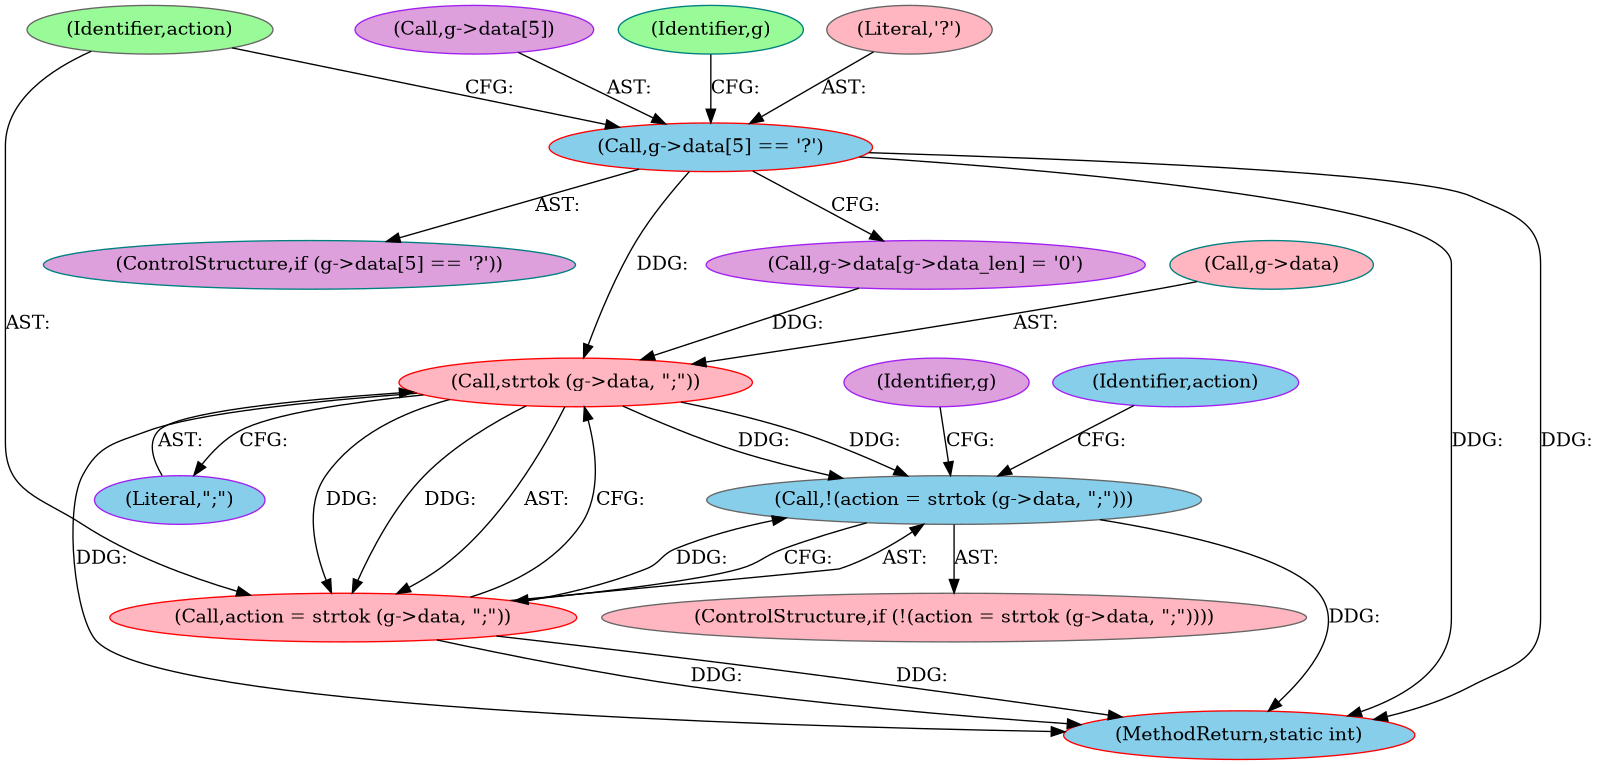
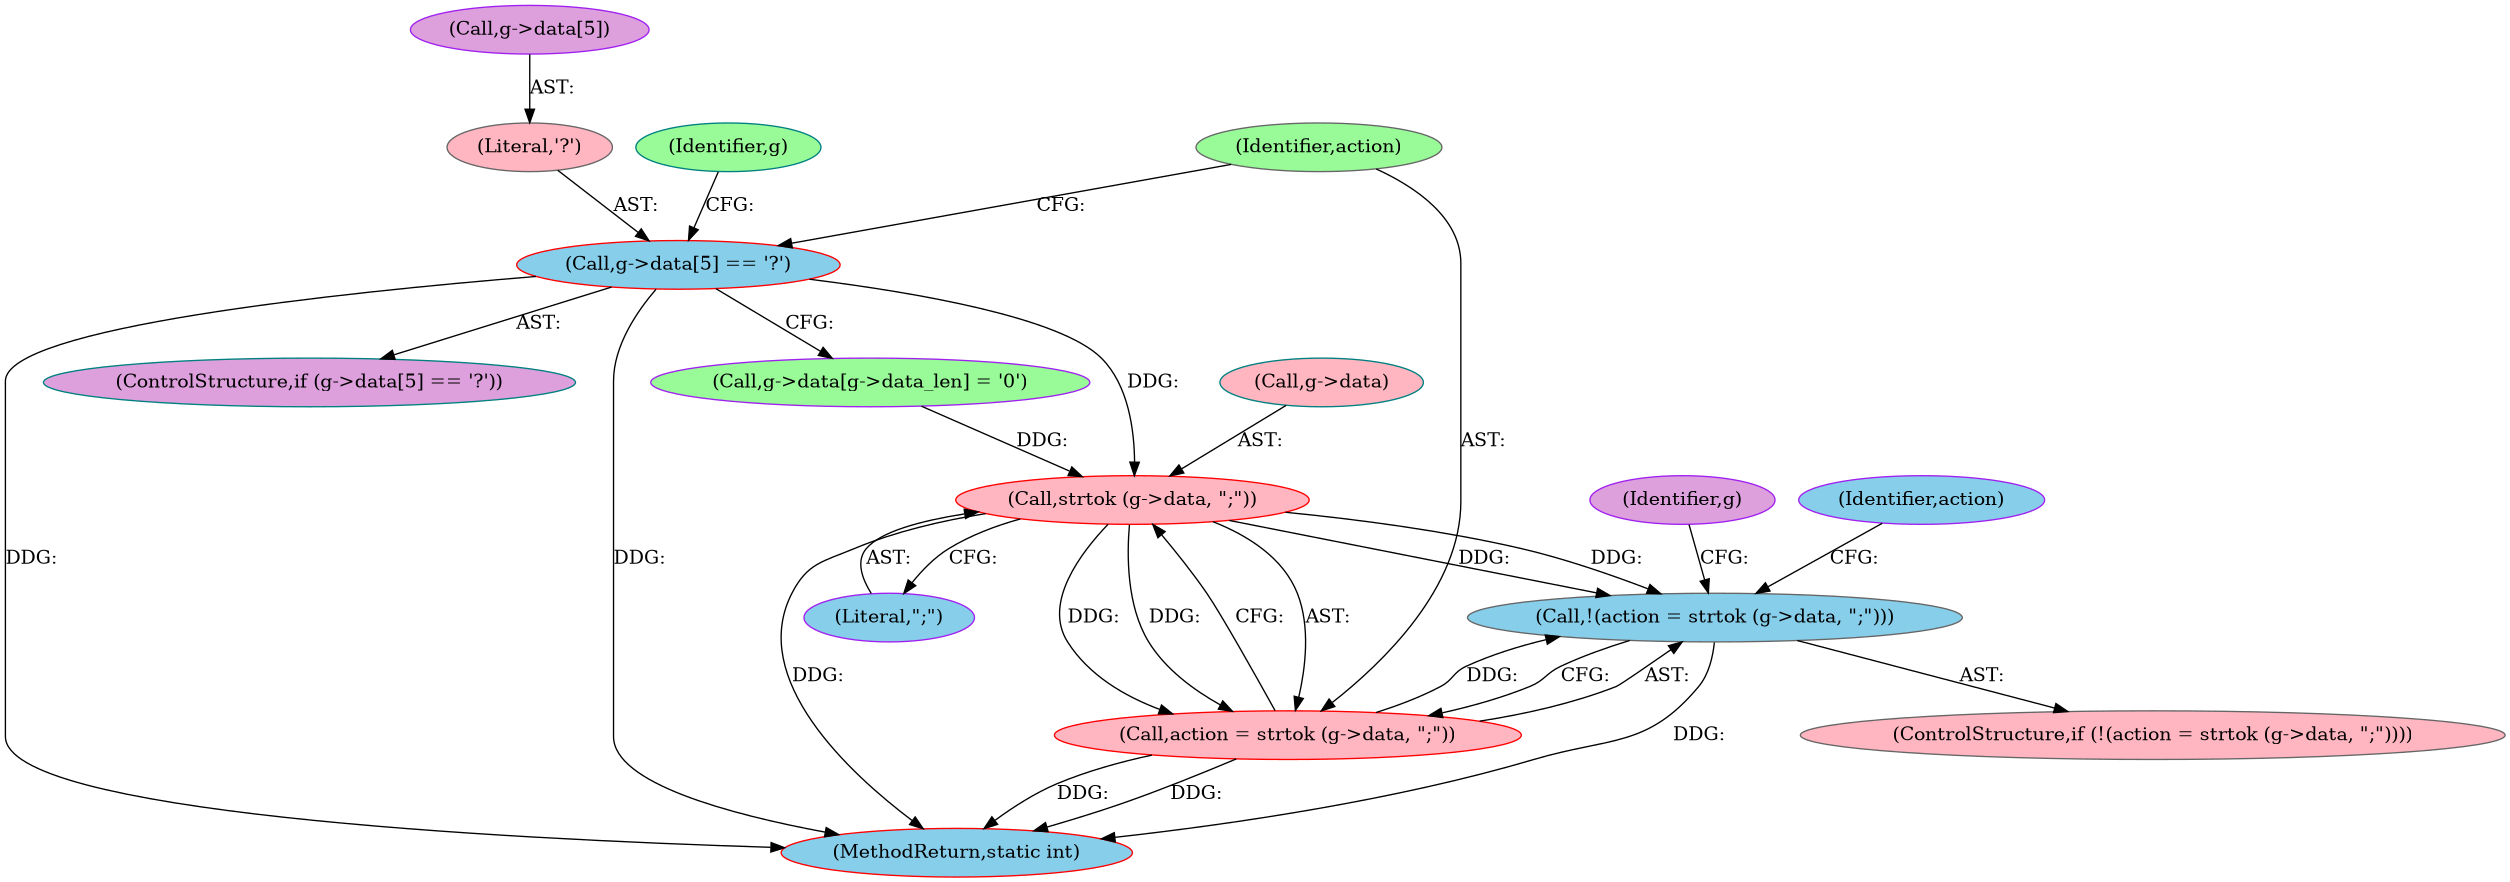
(586, 85) -> (530, 82)
(926, 265) -> (870, 382)
